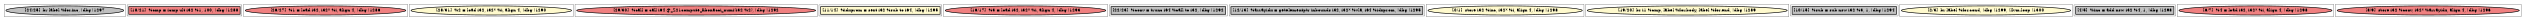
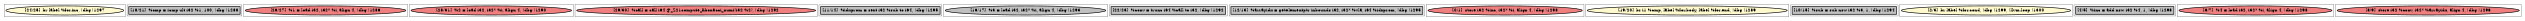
(65, 10) -> (65, 10)
(184, 10) -> (184, 10)
(491, 10) -> (491, 10)
(880, 10) -> (880, 10)
(1026, 10) -> (1026, 10)
(1505, 10) -> (1505, 10)
